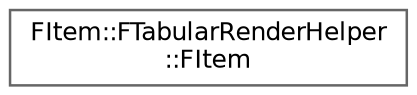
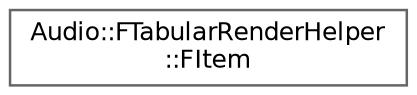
(208, 48) -> (208, 48)
